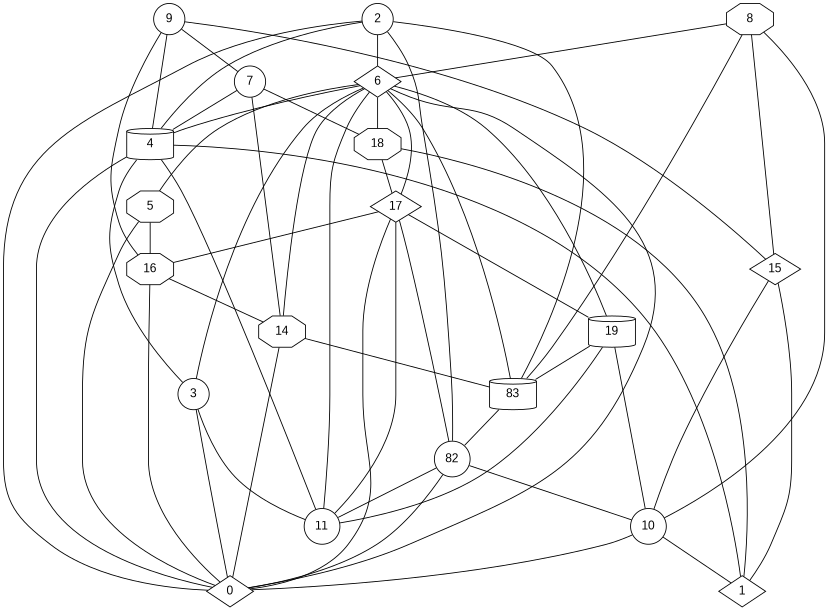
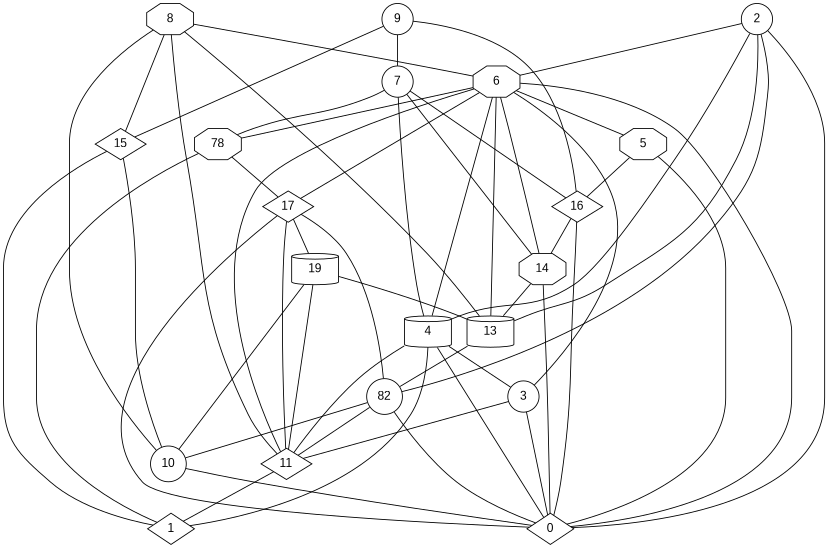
(378, 82) -> (497, 82)
(159, 88) -> none
(378, 144) -> (218, 144)
(528, 173) -> none
(276, 237) -> (488, 145)
none -> (200, 252)
(150, 269) -> (577, 207)
(513, 394) -> (490, 332)
(322, 526) -> (286, 464)
(697, 560) -> (228, 497)
